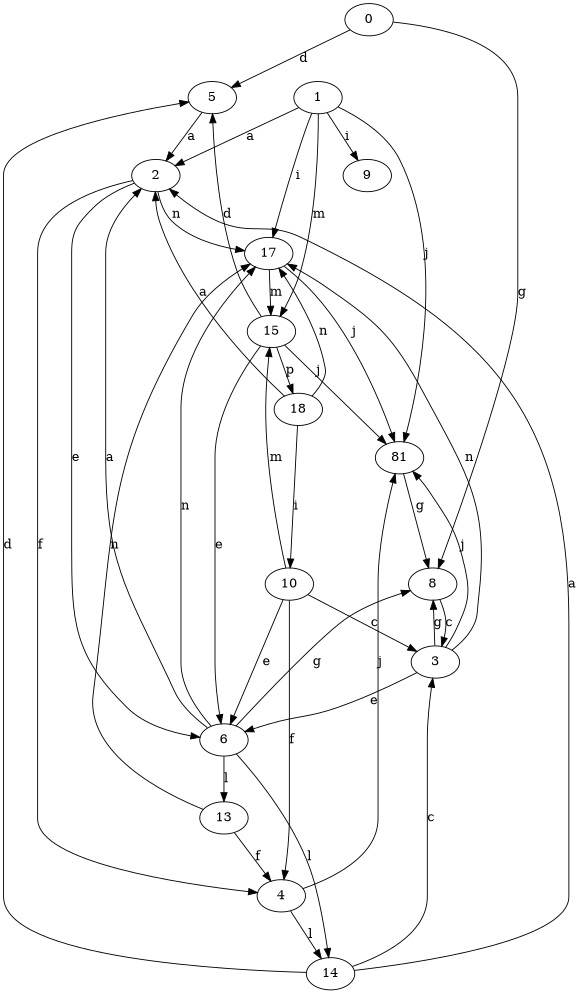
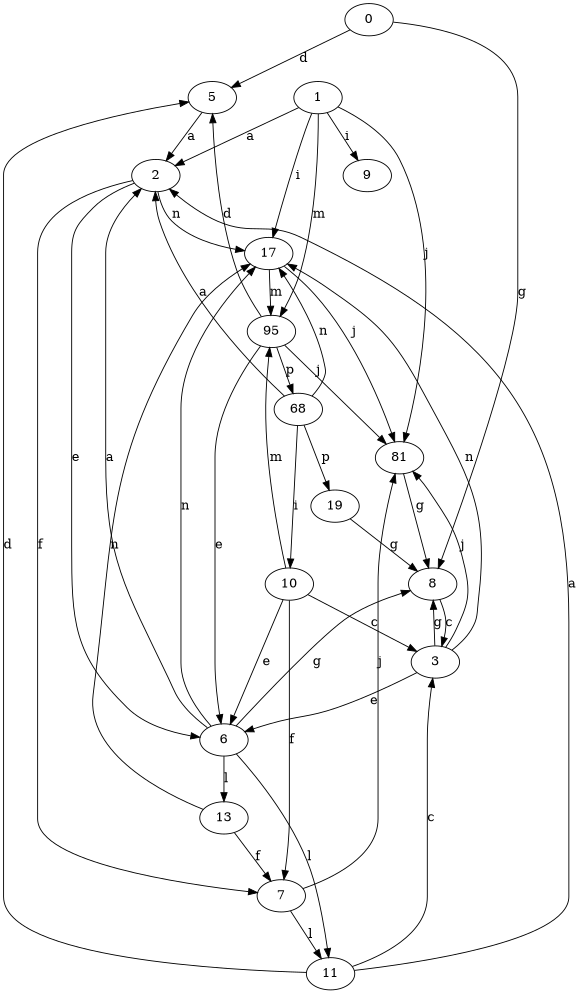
(271, 331) -> (271, 331)
(298, 409) -> (298, 409)
none -> (335, 506)
(281, 896) -> (281, 896)
(331, 974) -> (331, 974)
